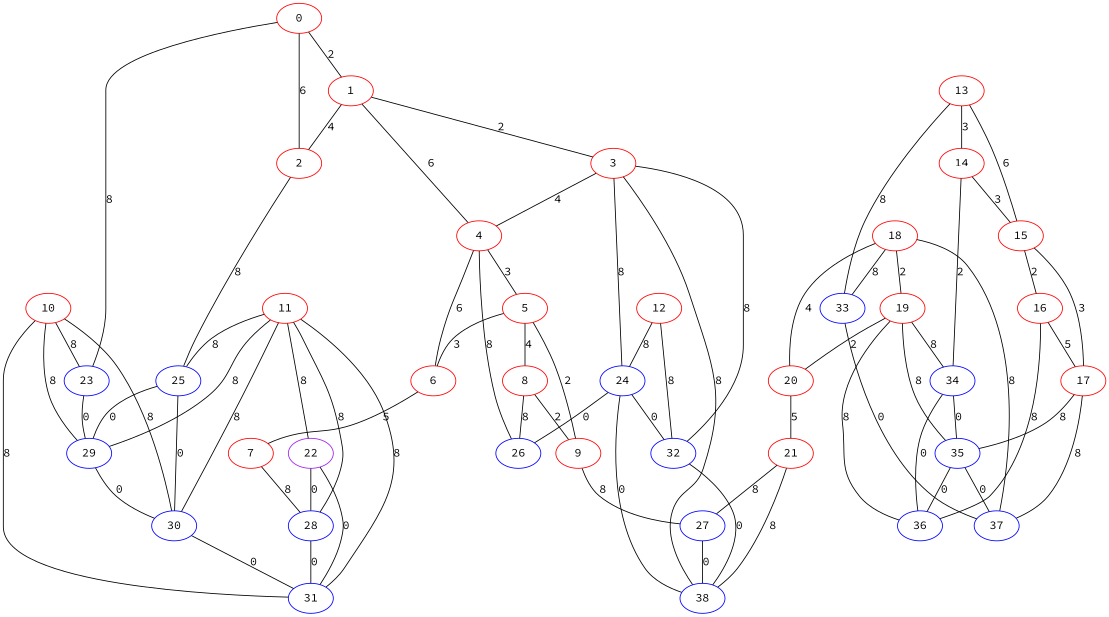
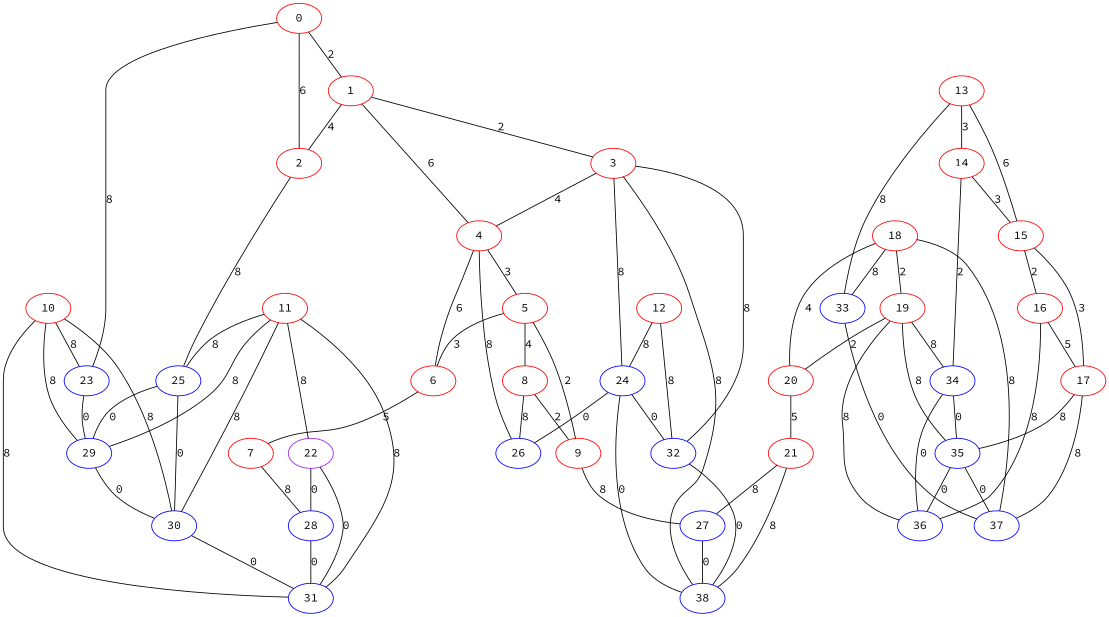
(336, 415) -> none
